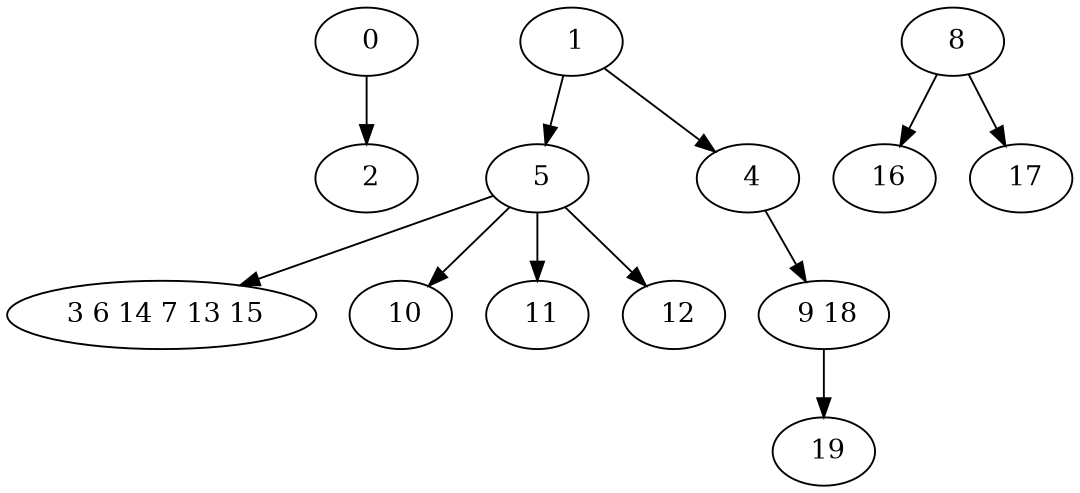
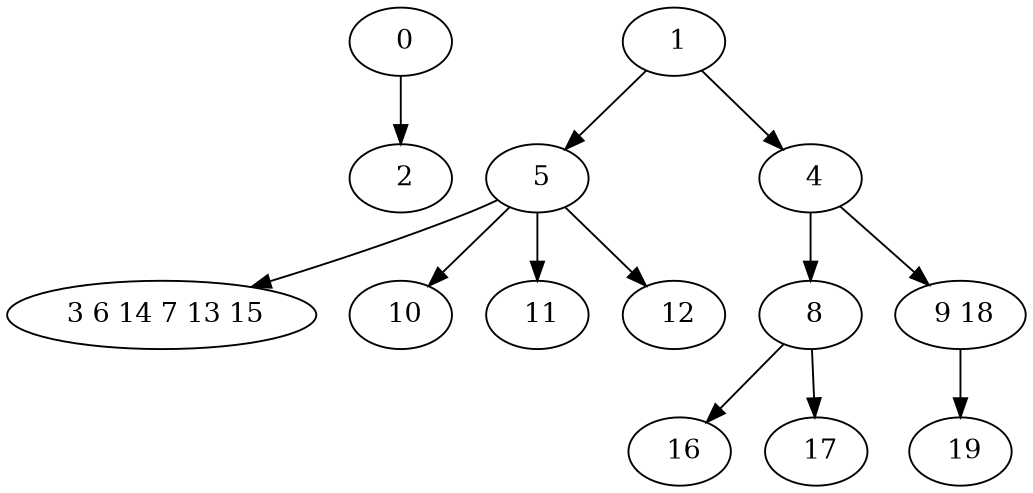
none -> (811, 237)
